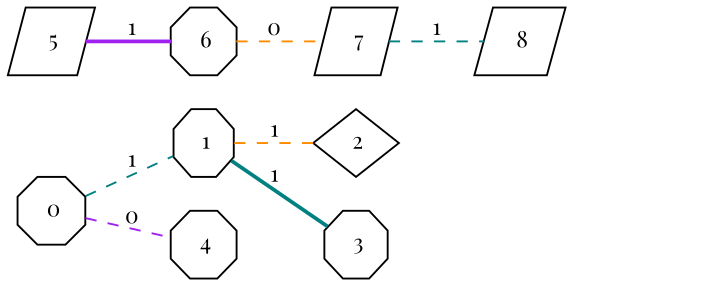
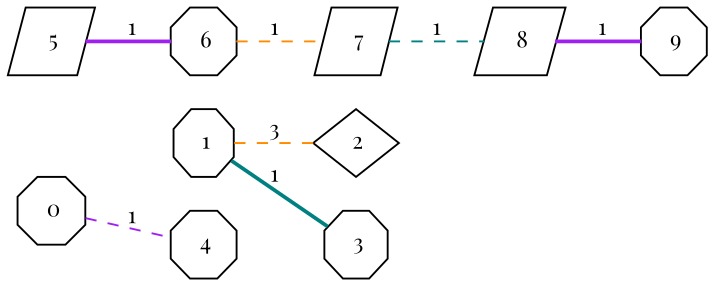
(275, 29) -> (275, 29)
none -> (674, 41)
(275, 131) -> (275, 131)
(129, 176) -> none
(132, 217) -> (132, 217)
